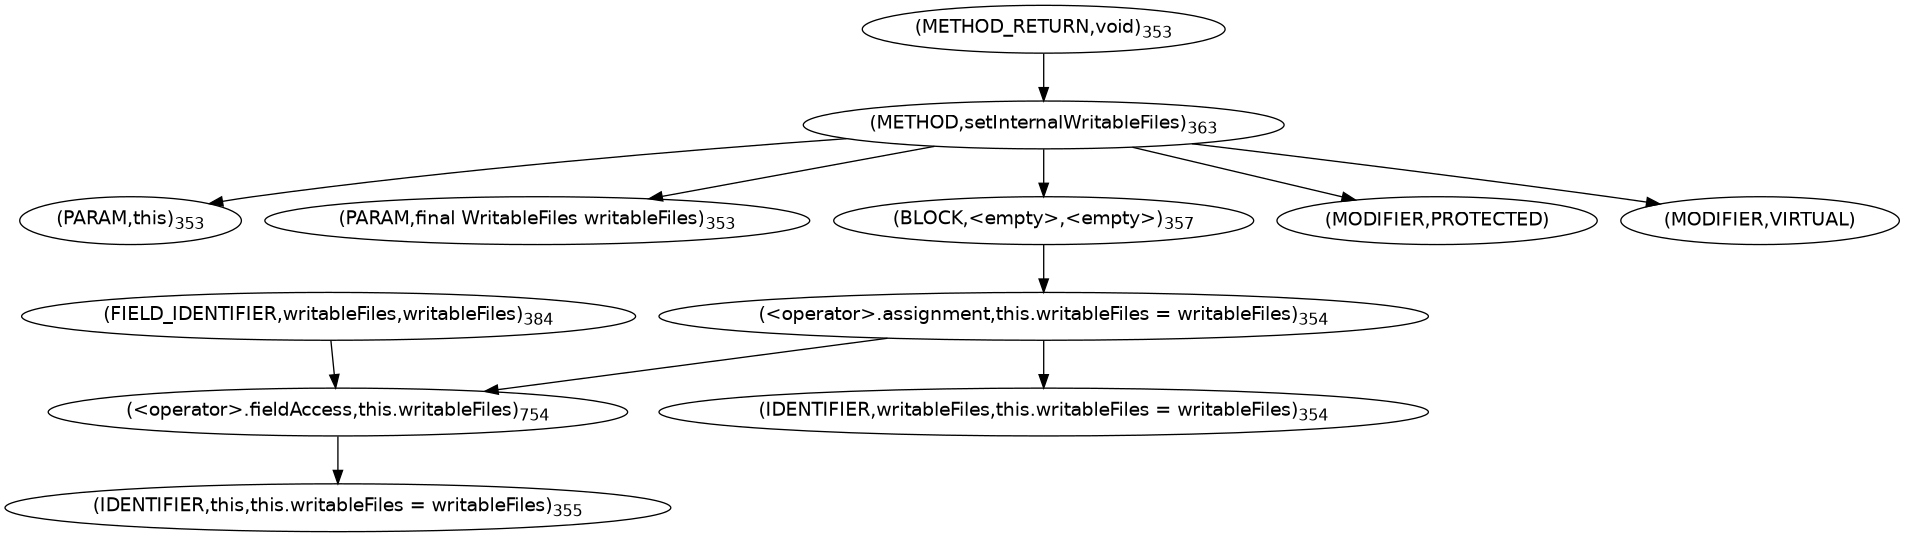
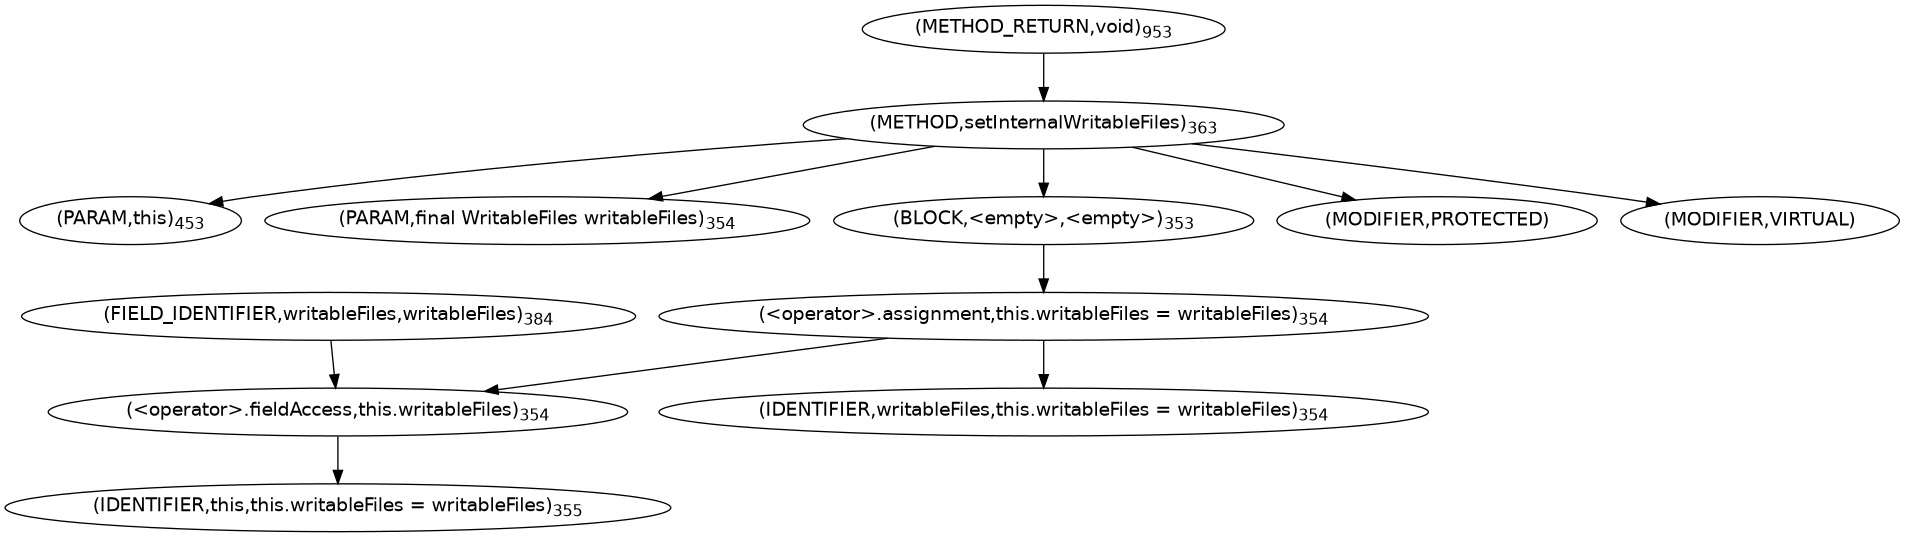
(1157, 27) -> (1157, 27)
(190, 219) -> (190, 219)
(721, 219) -> (721, 219)
(1179, 219) -> (1179, 219)
(535, 410) -> (535, 410)
